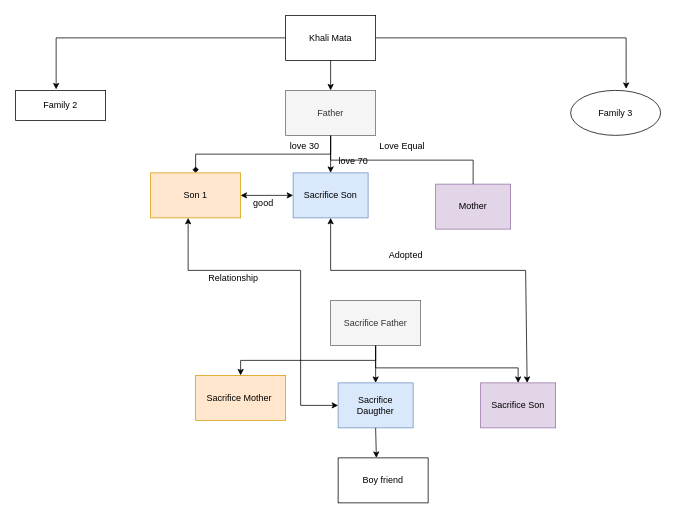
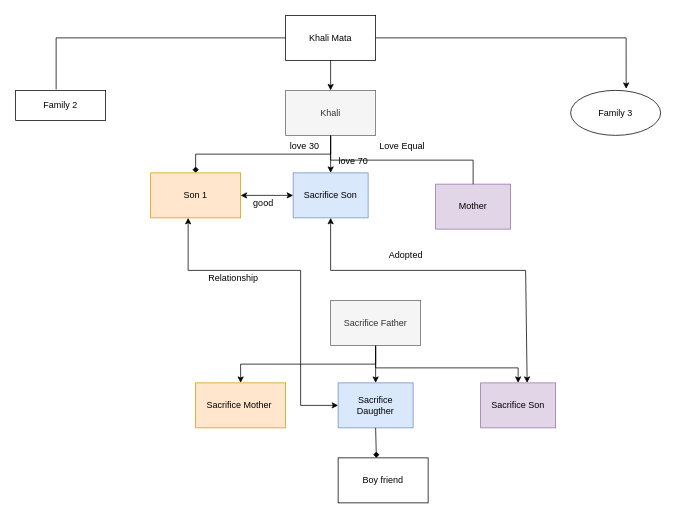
(56, 83) -> (56, 85)
(330, 113) -> (330, 113)
(240, 398) -> (240, 405)
(376, 451) -> (376, 450)
